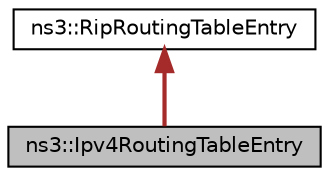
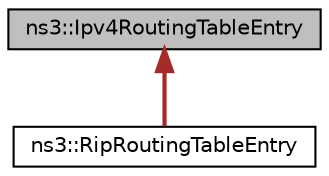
(165, 99) -> (165, 99)
